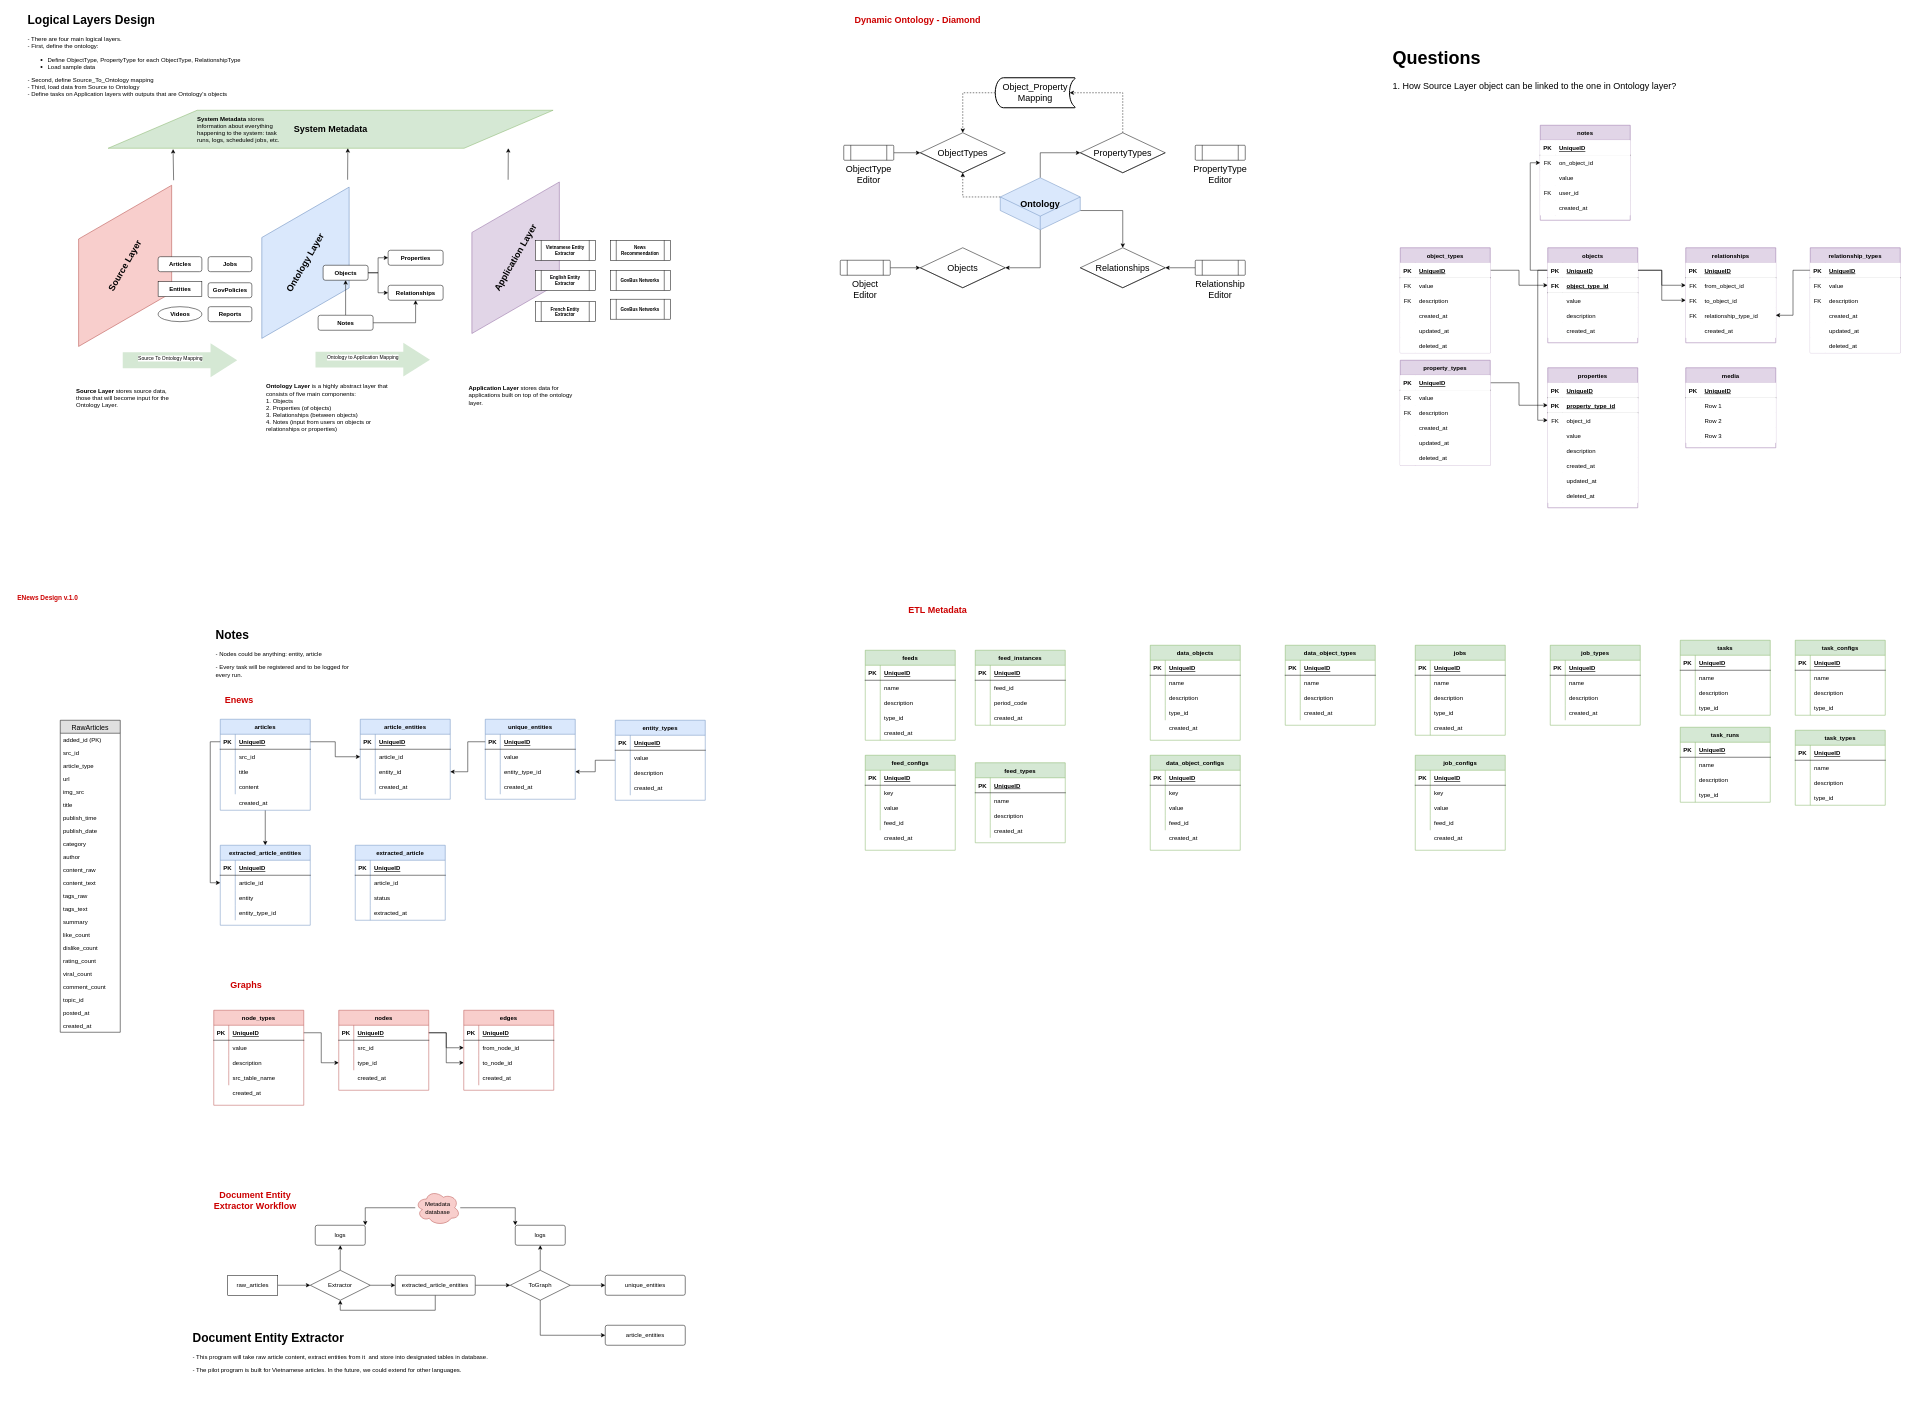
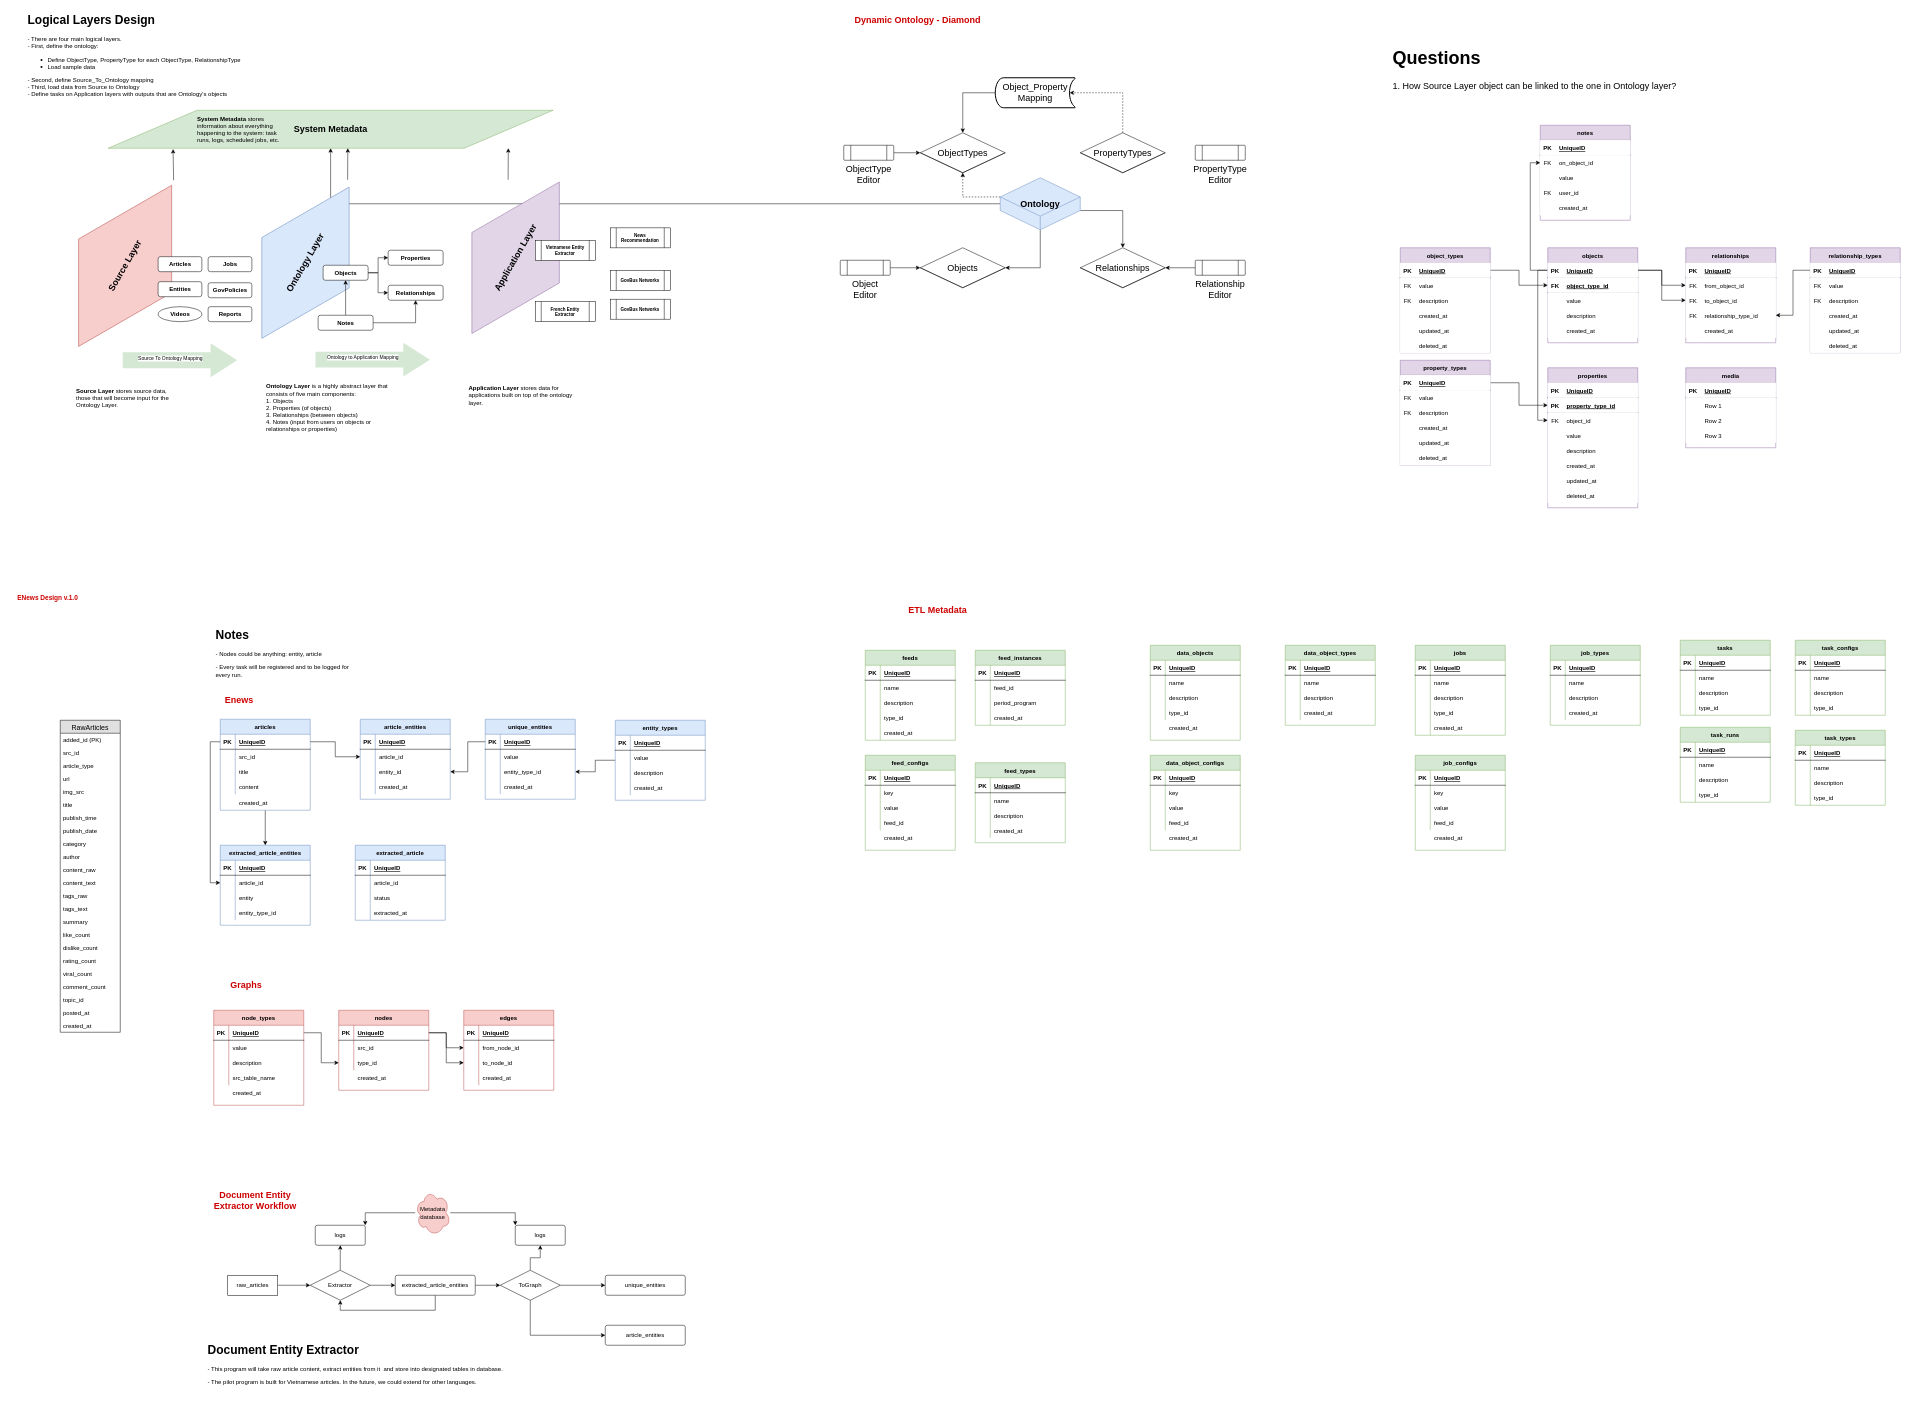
(963, 95) -> (963, 95)
(1075, 153) -> (331, 152)
(640, 250) -> (640, 238)
(565, 280) -> none
(180, 289) -> (180, 289)
(1012, 703) -> (1017, 703)
(438, 1208) -> (433, 1213)
(540, 1285) -> (530, 1285)
(370, 1358) -> (385, 1370)
